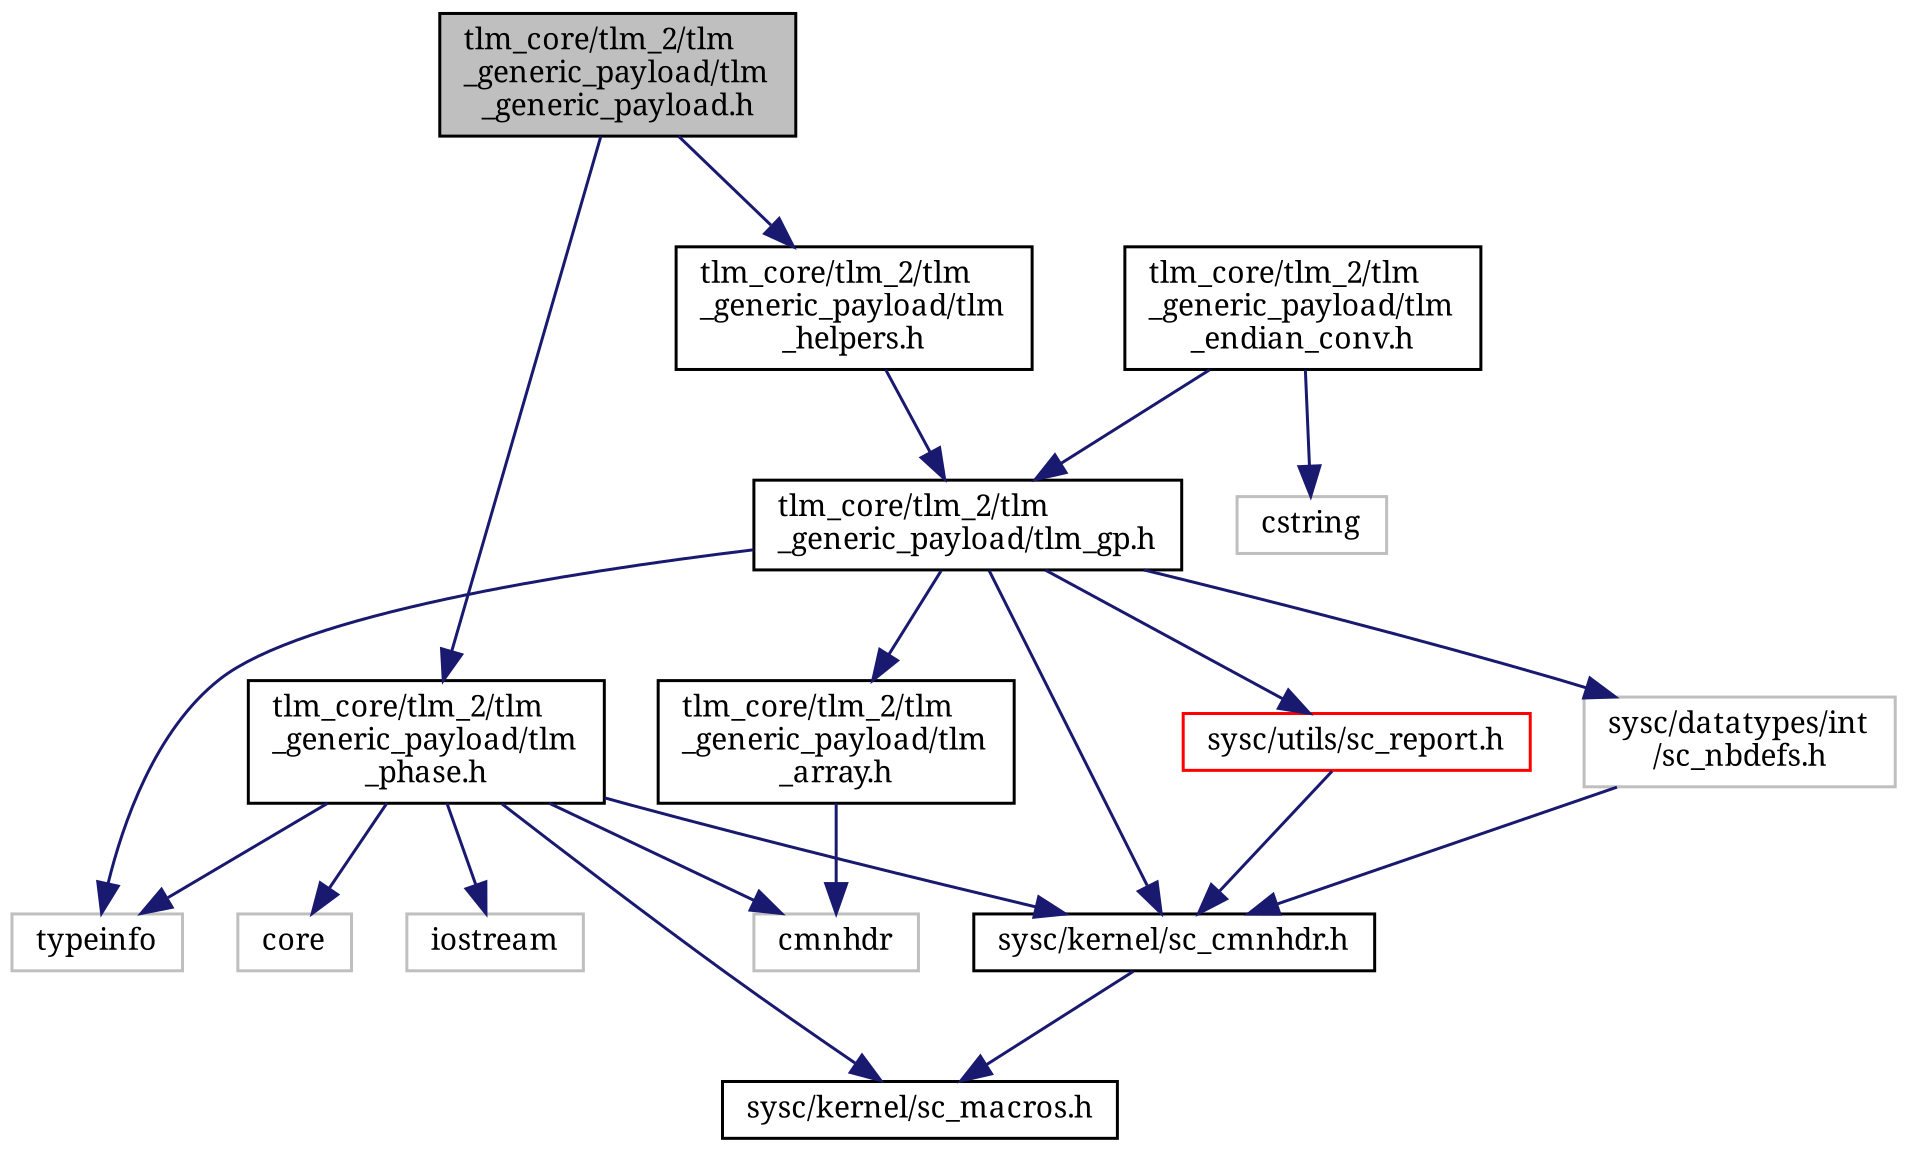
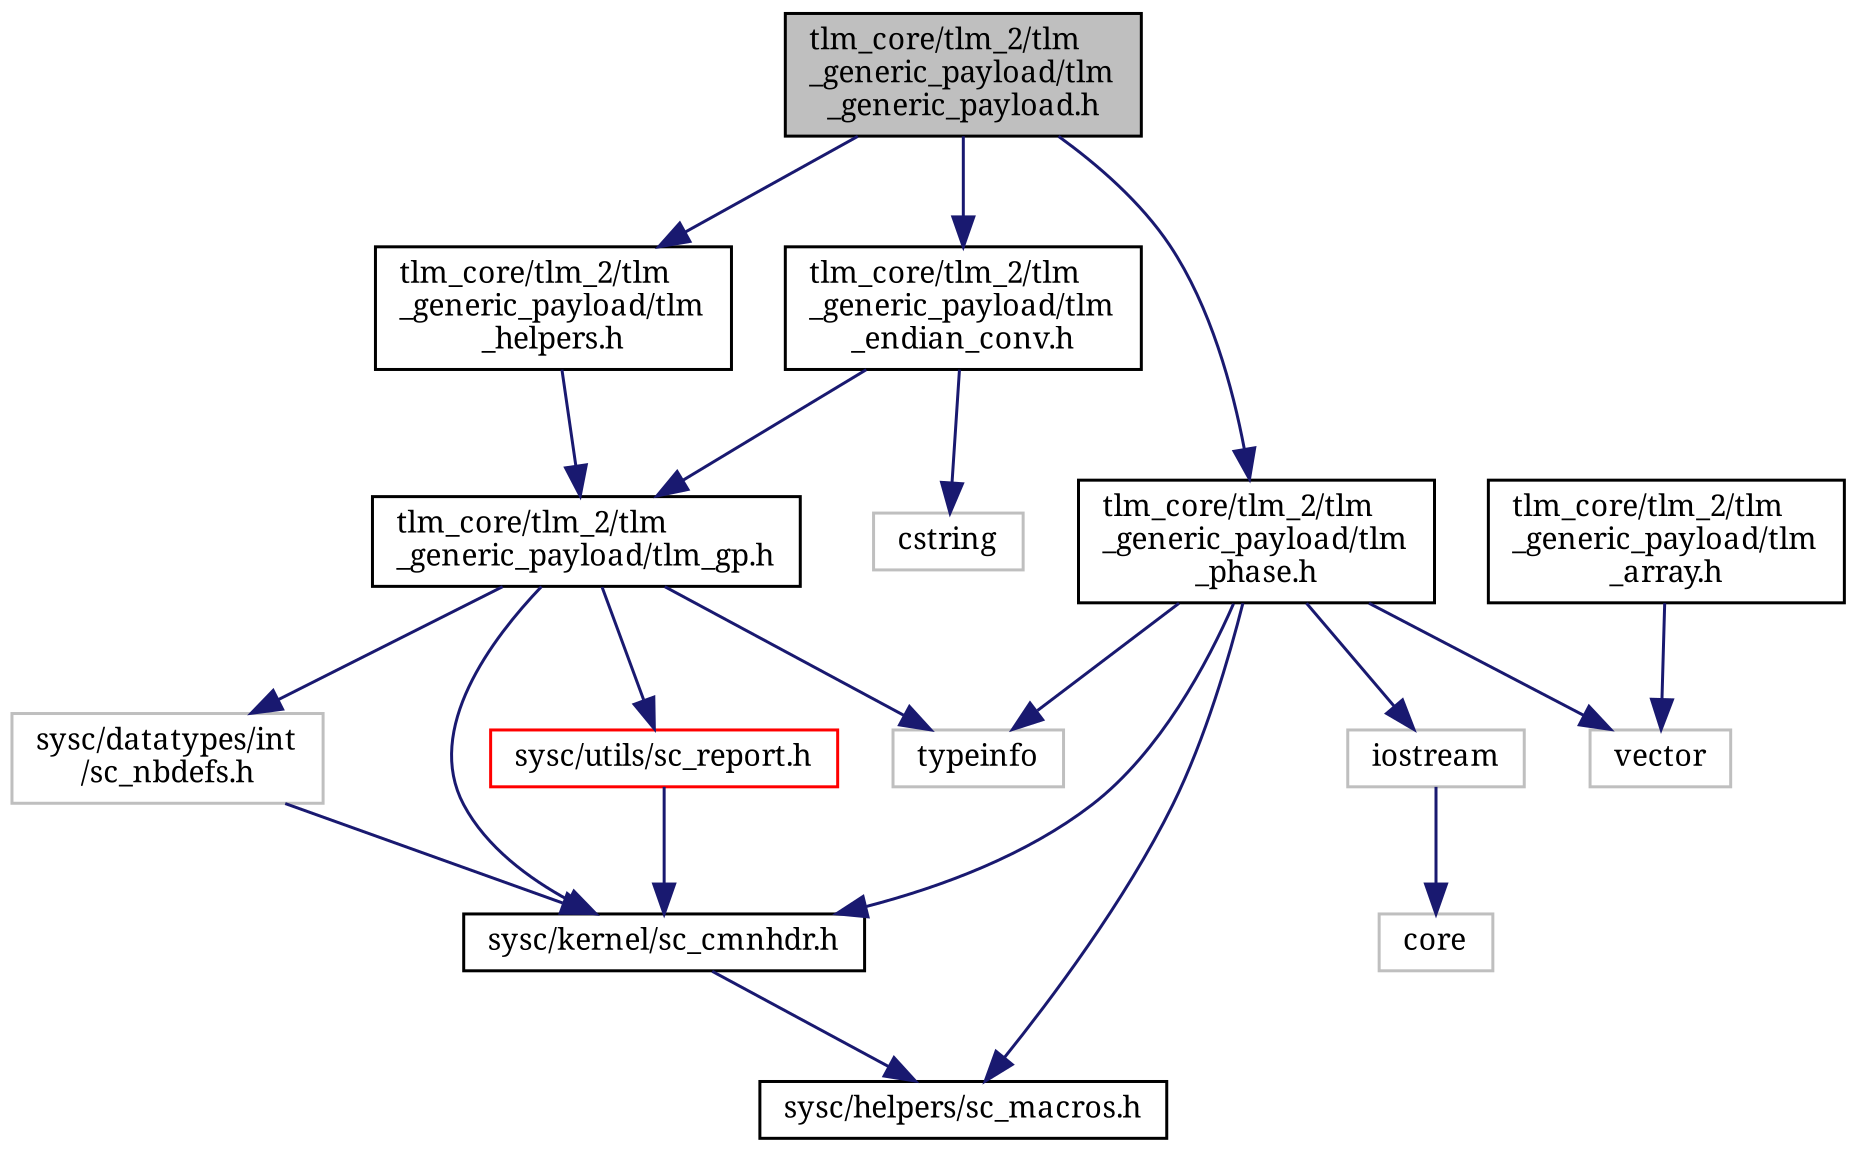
none -> (963, 176)
(915, 613) -> none
(358, 846) -> (1436, 835)
(836, 942) -> (1660, 758)
(920, 1110) -> (963, 1110)
